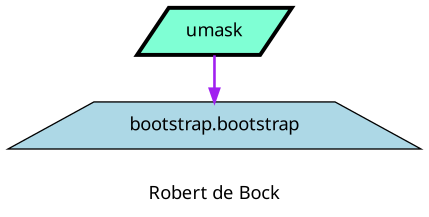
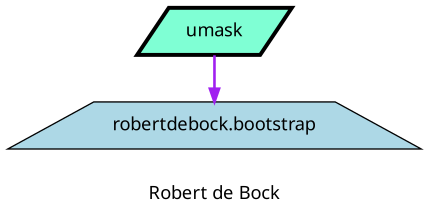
(214, 125) -> (214, 125)
